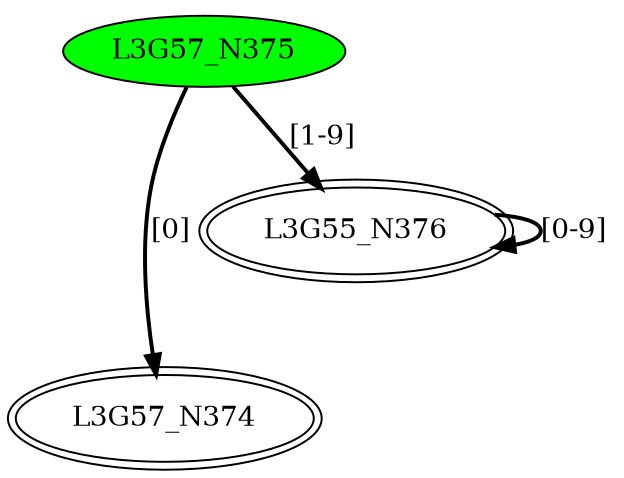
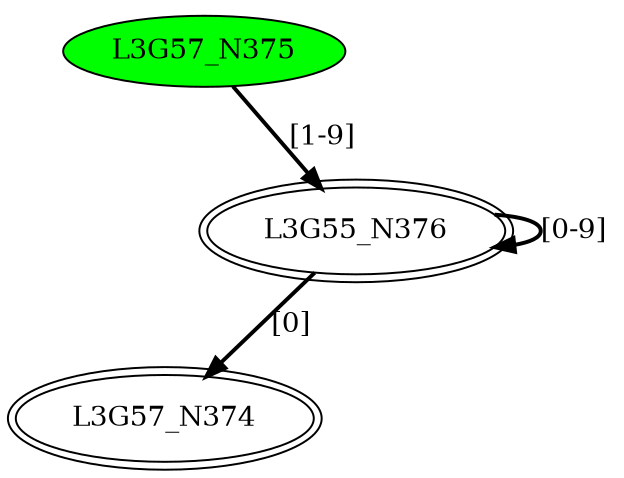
(147, 218) -> (268, 317)
